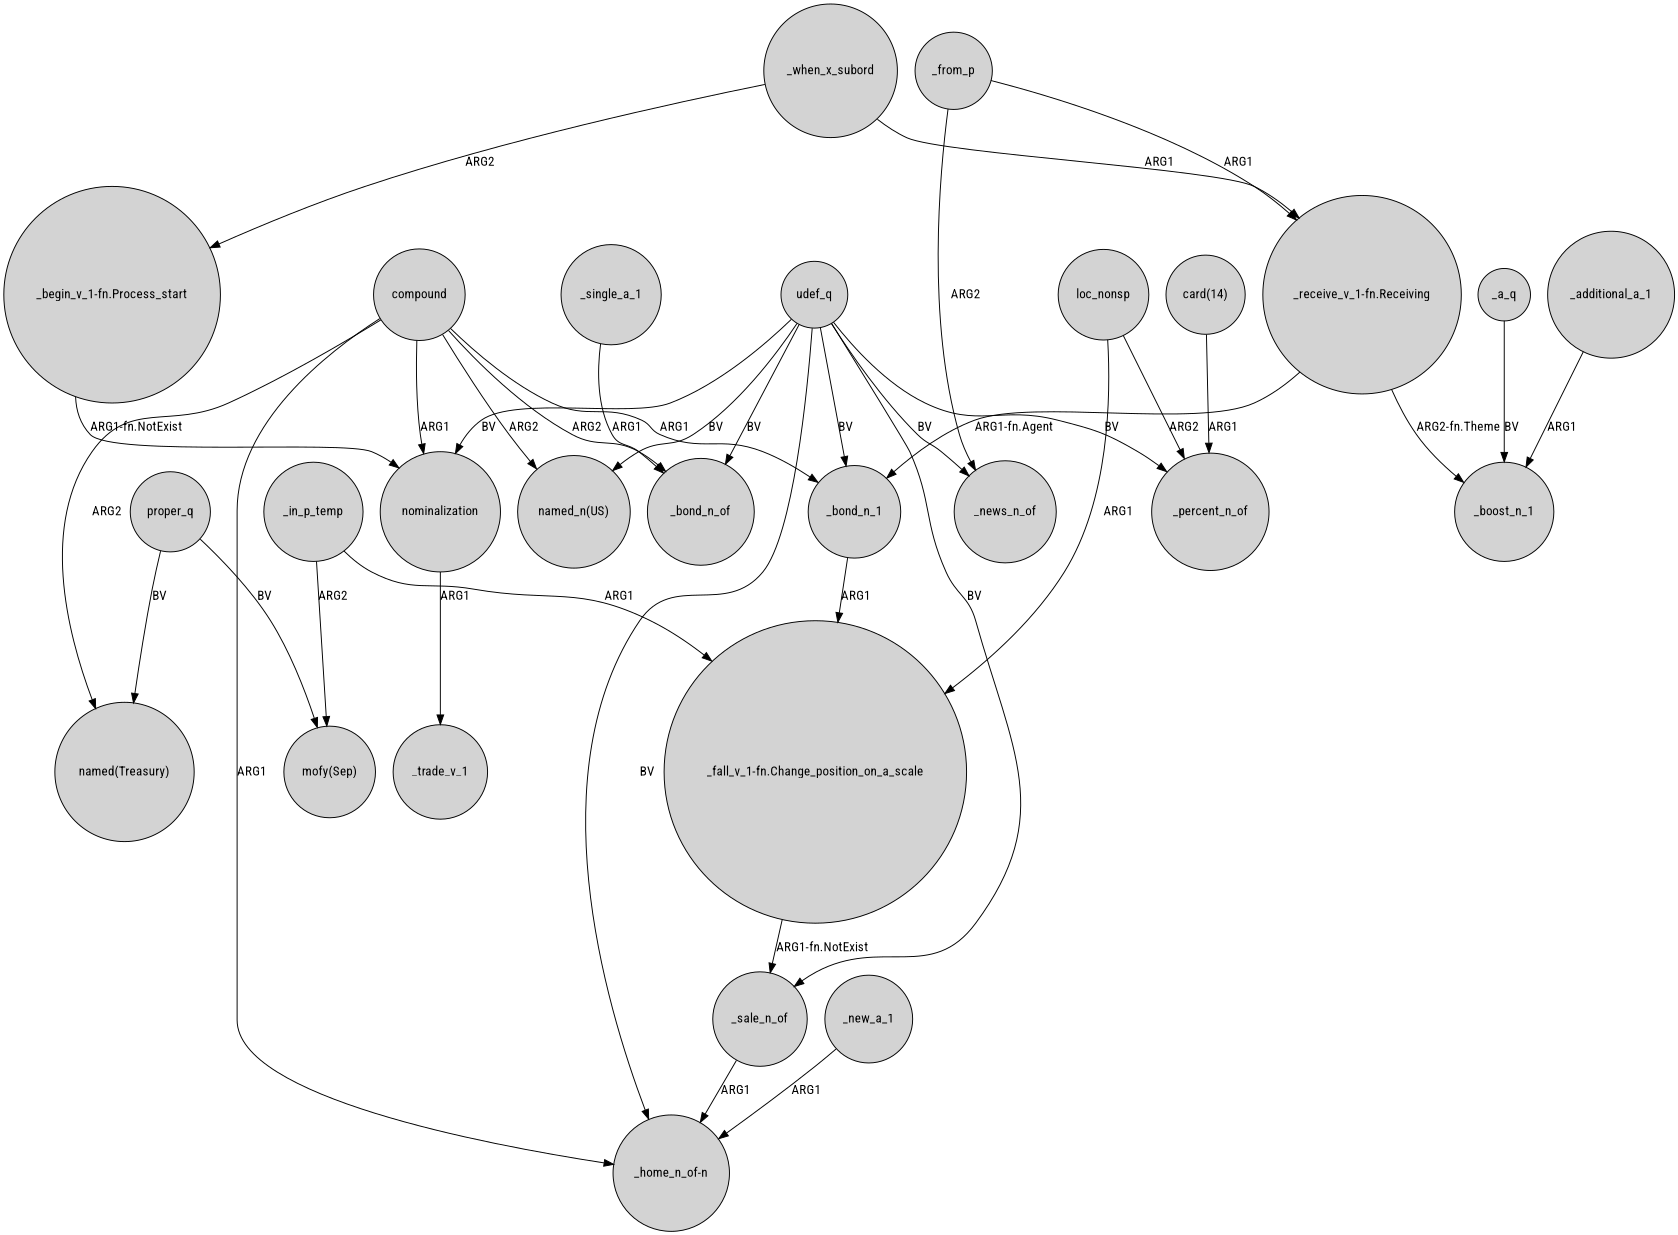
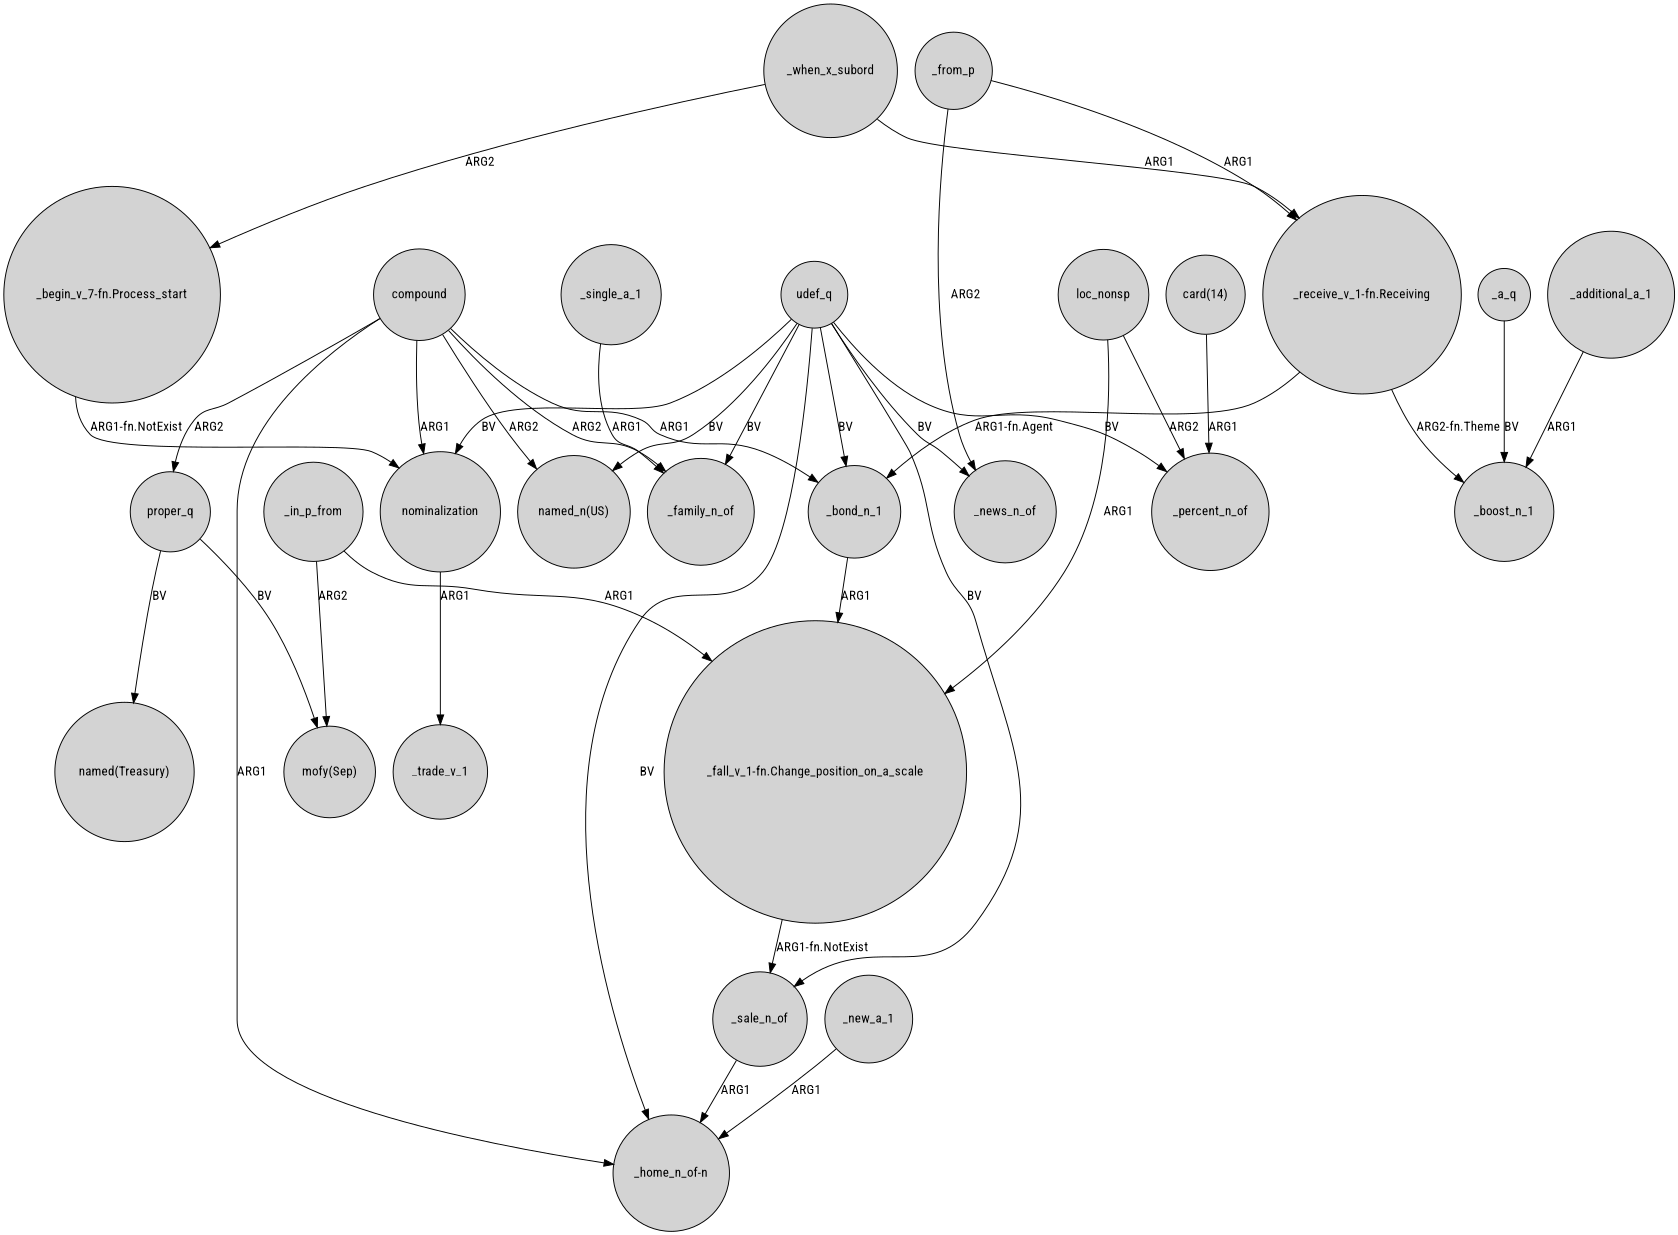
(112, 295) -> (112, 295)
(116, 429) -> (267, 382)
(313, 512) -> (313, 512)
(701, 512) -> (701, 512)
